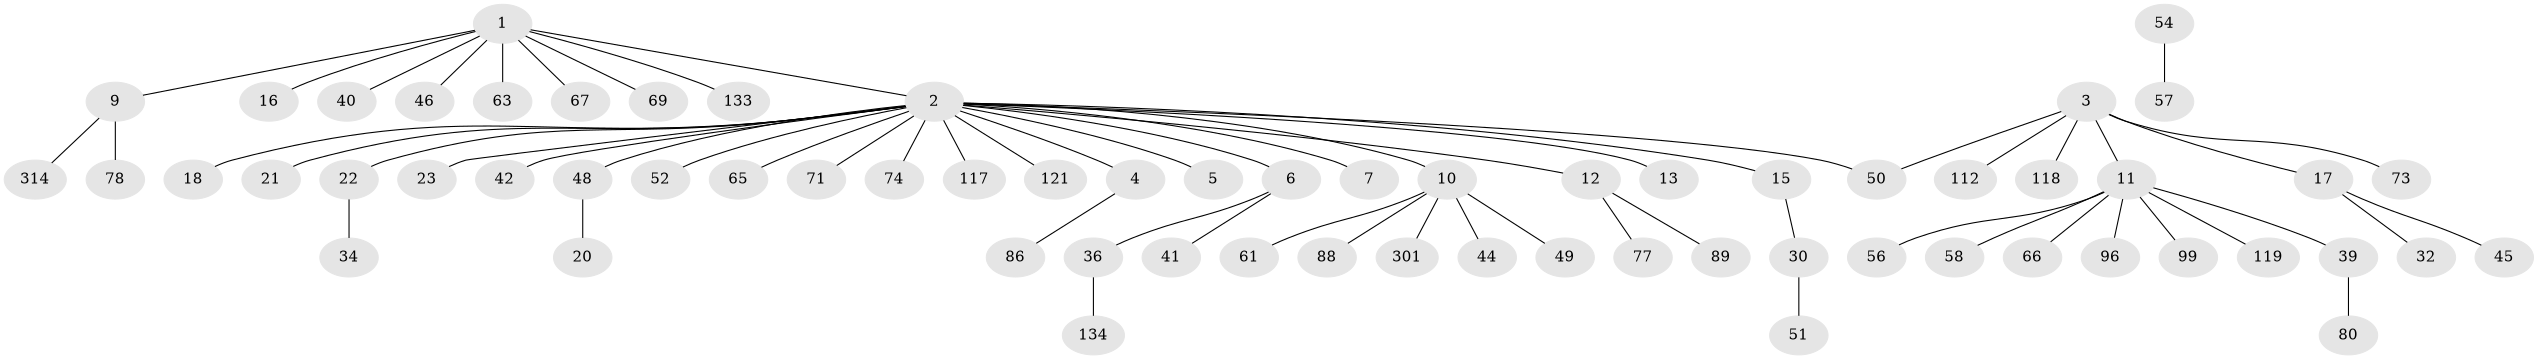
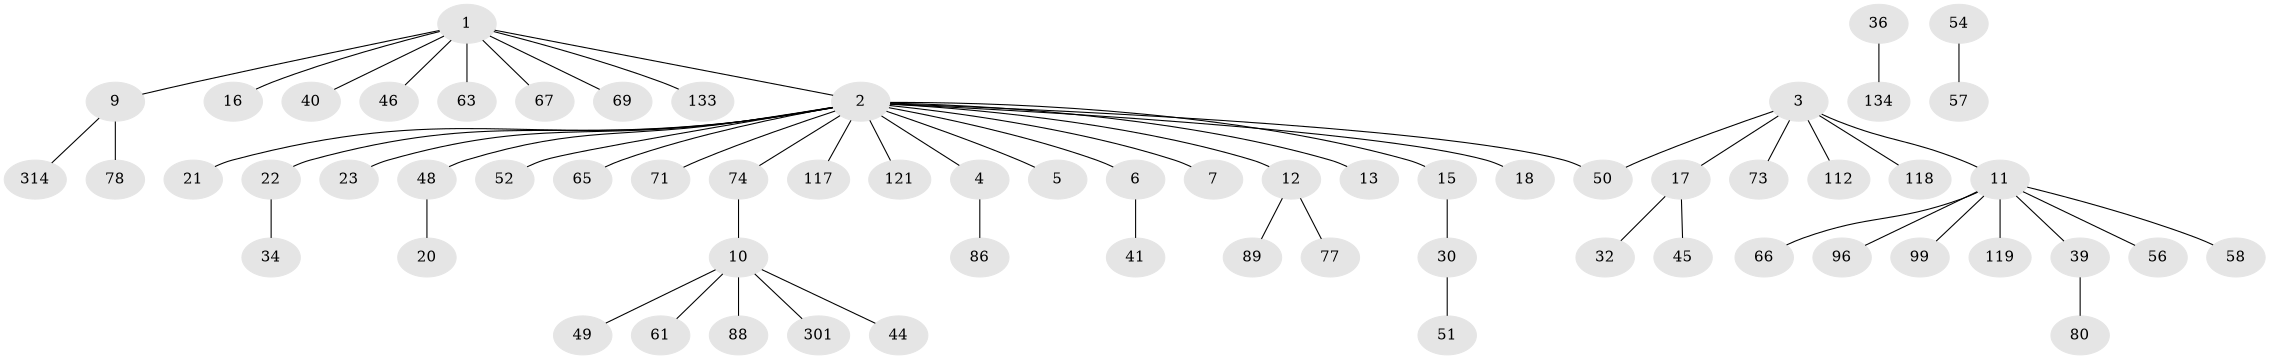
(1197, 120) -> (739, 219)
(505, 180) -> none
(1192, 219) -> none
